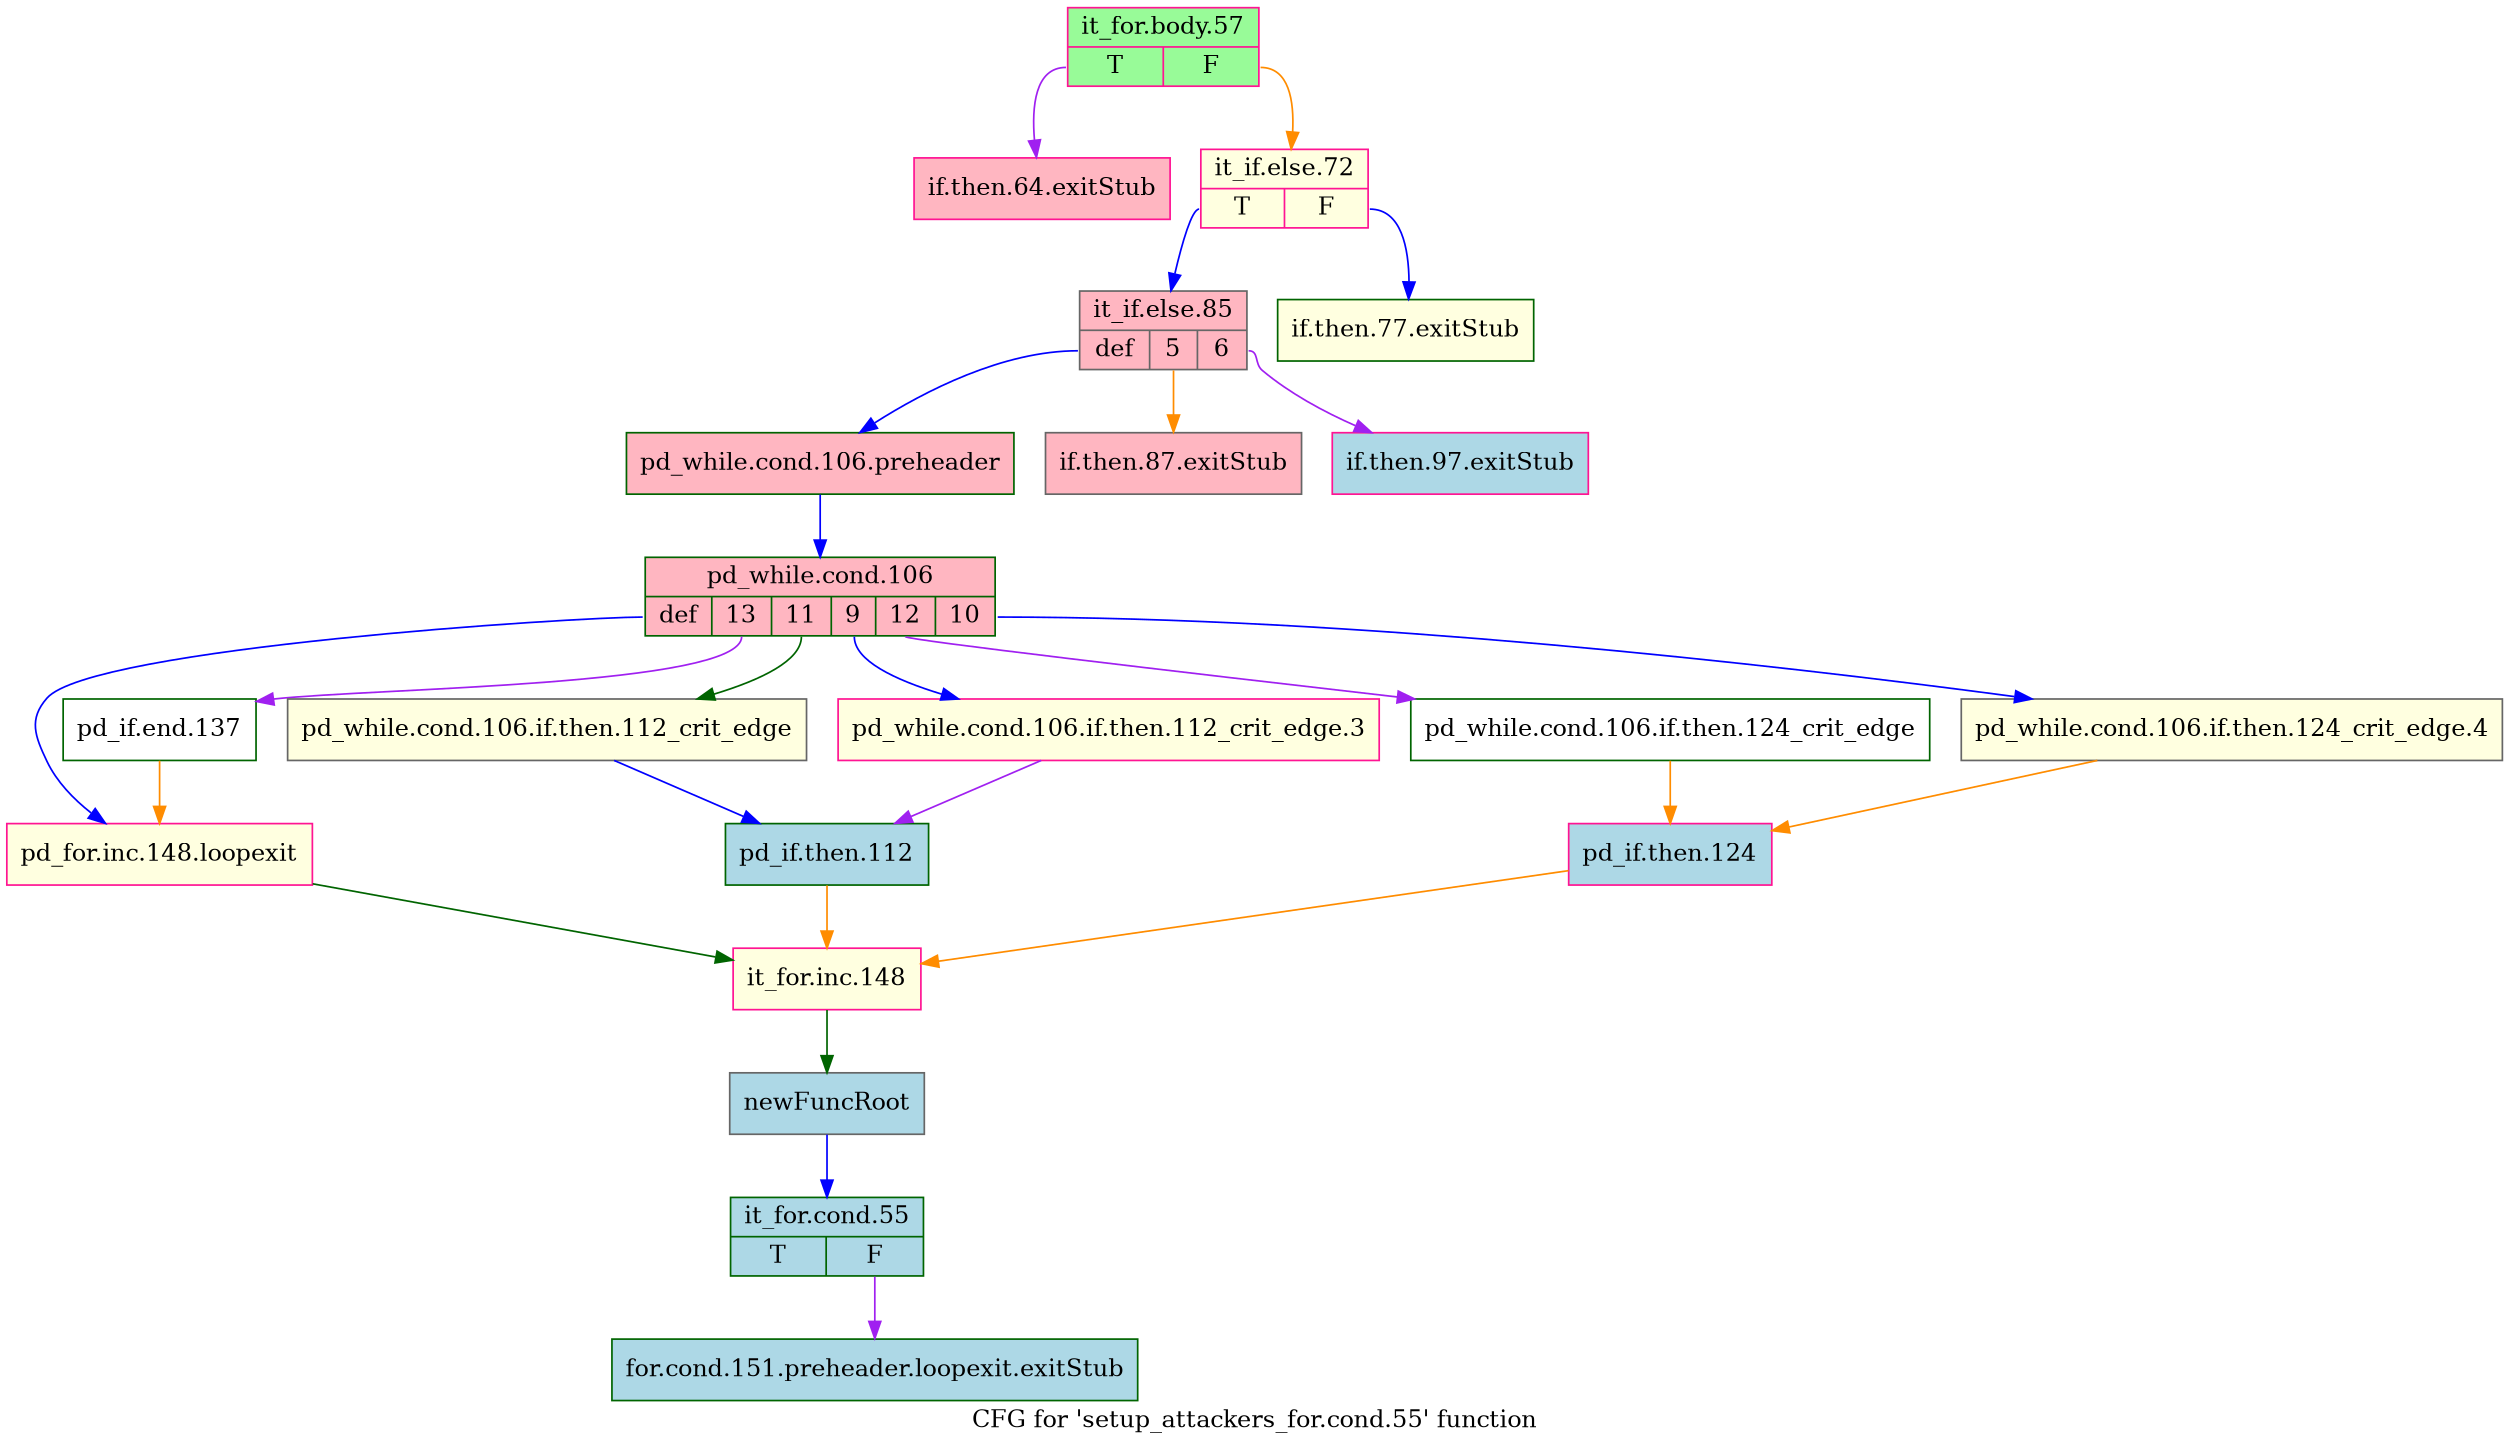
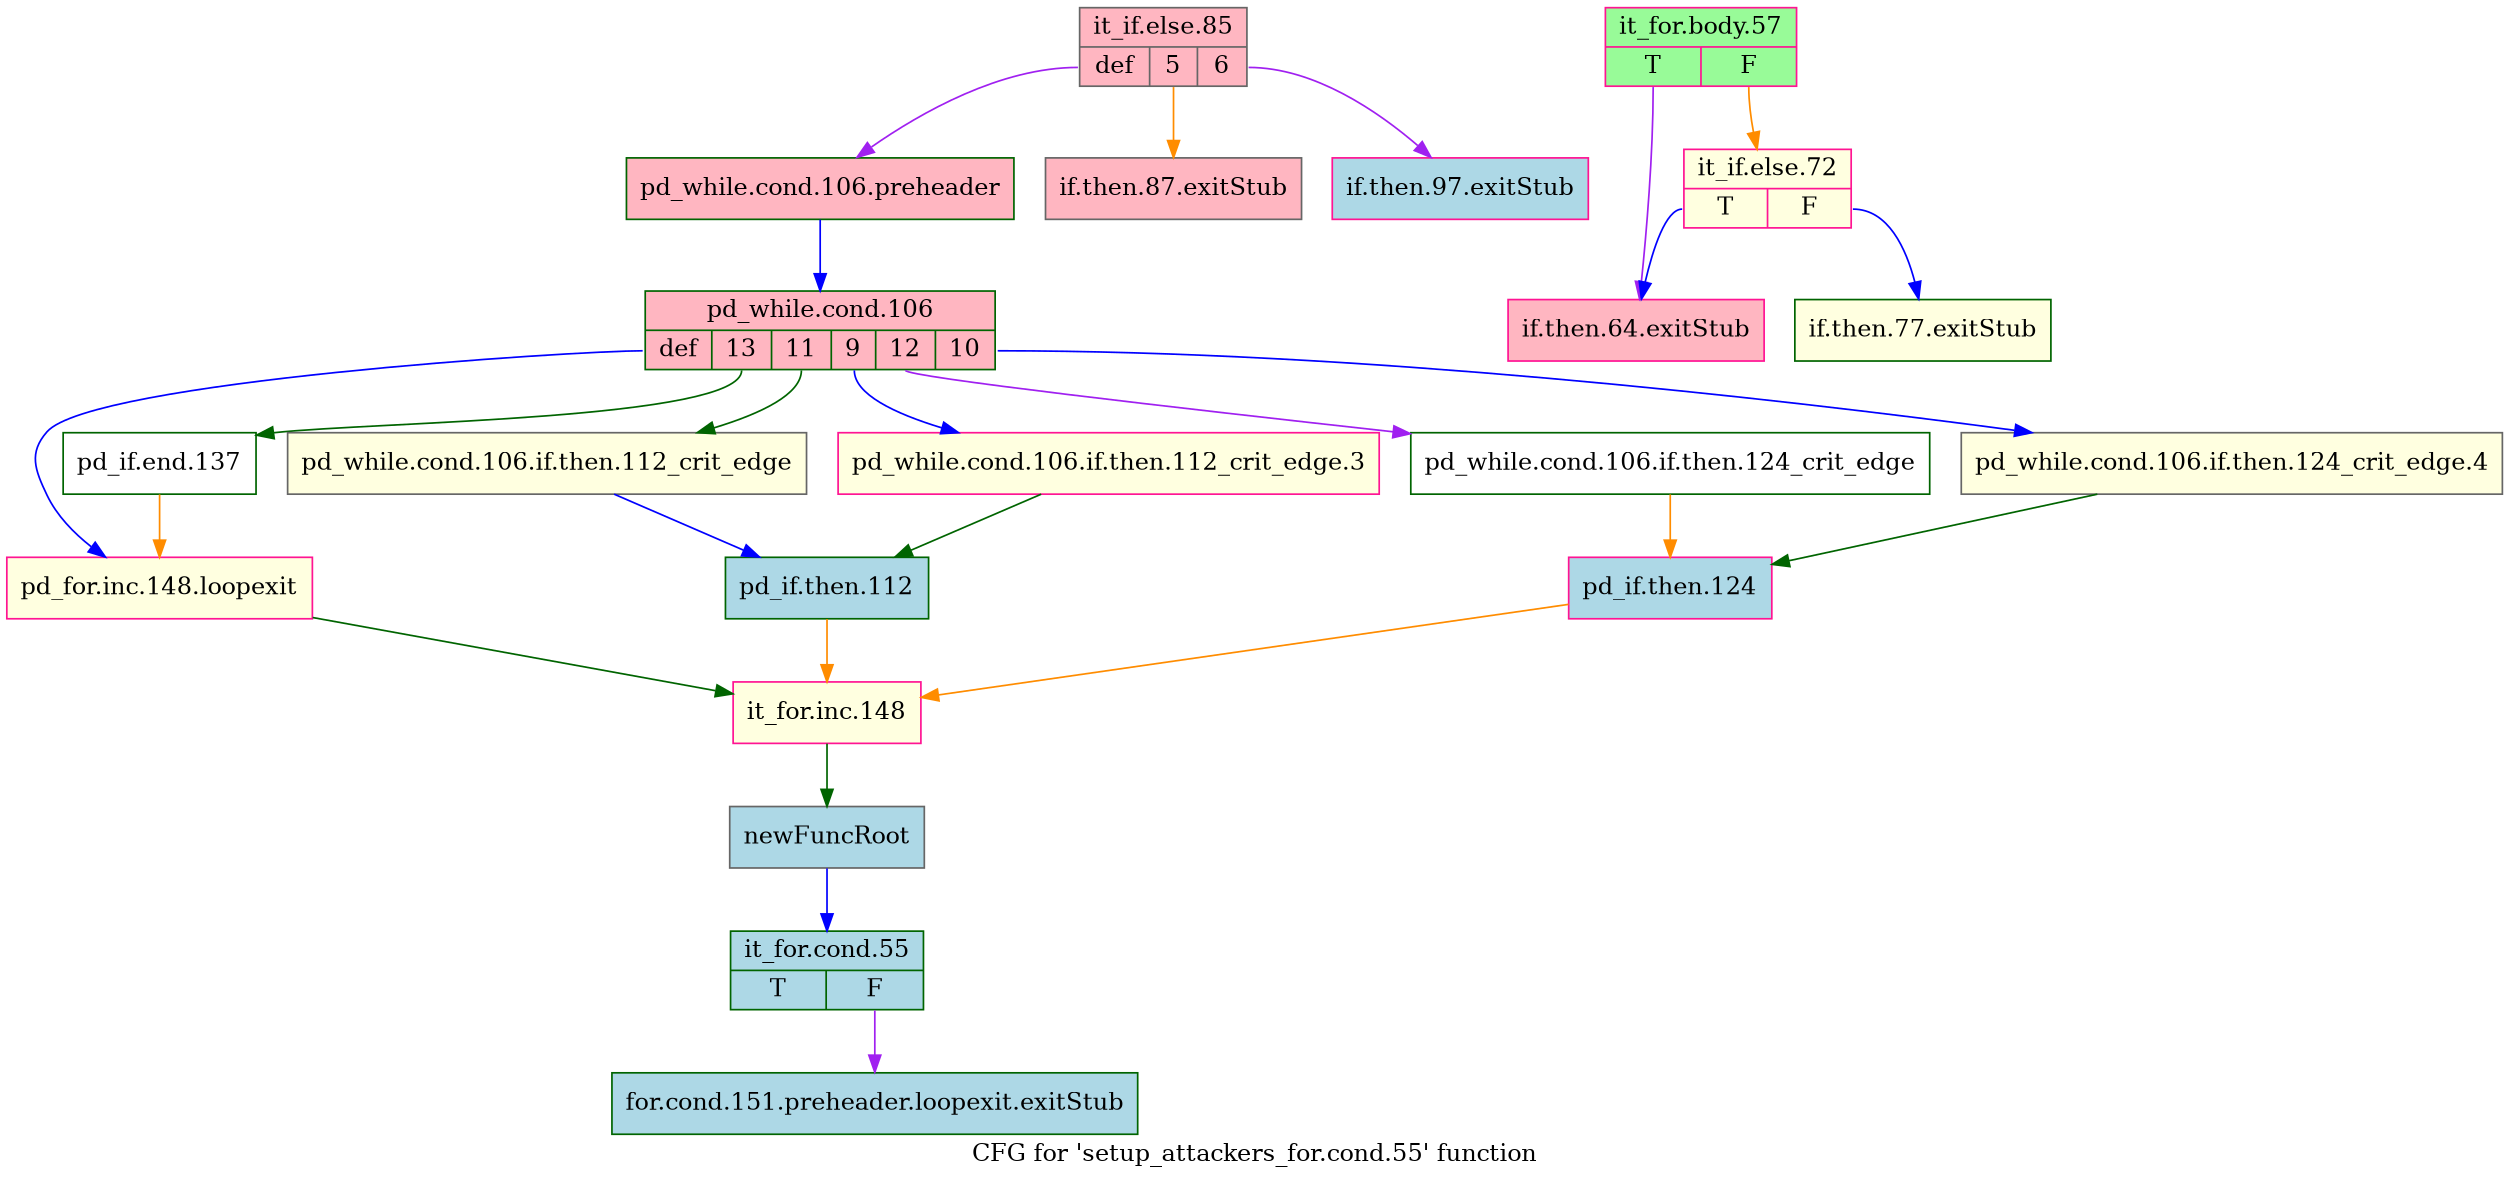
(1184, 240) -> (1657, 241)
(972, 373) -> (969, 92)
(512, 684) -> (512, 418)
(976, 788) -> (976, 522)
(1943, 794) -> (1943, 527)
